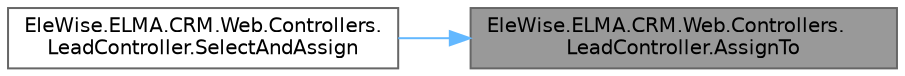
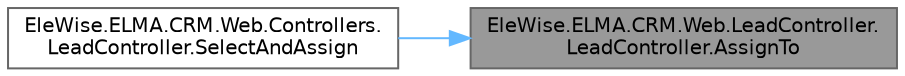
(684, 38) -> (684, 38)
